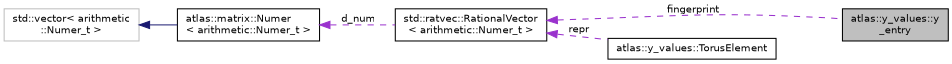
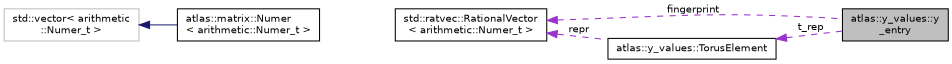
(363, 25) -> none
none -> (814, 34)
